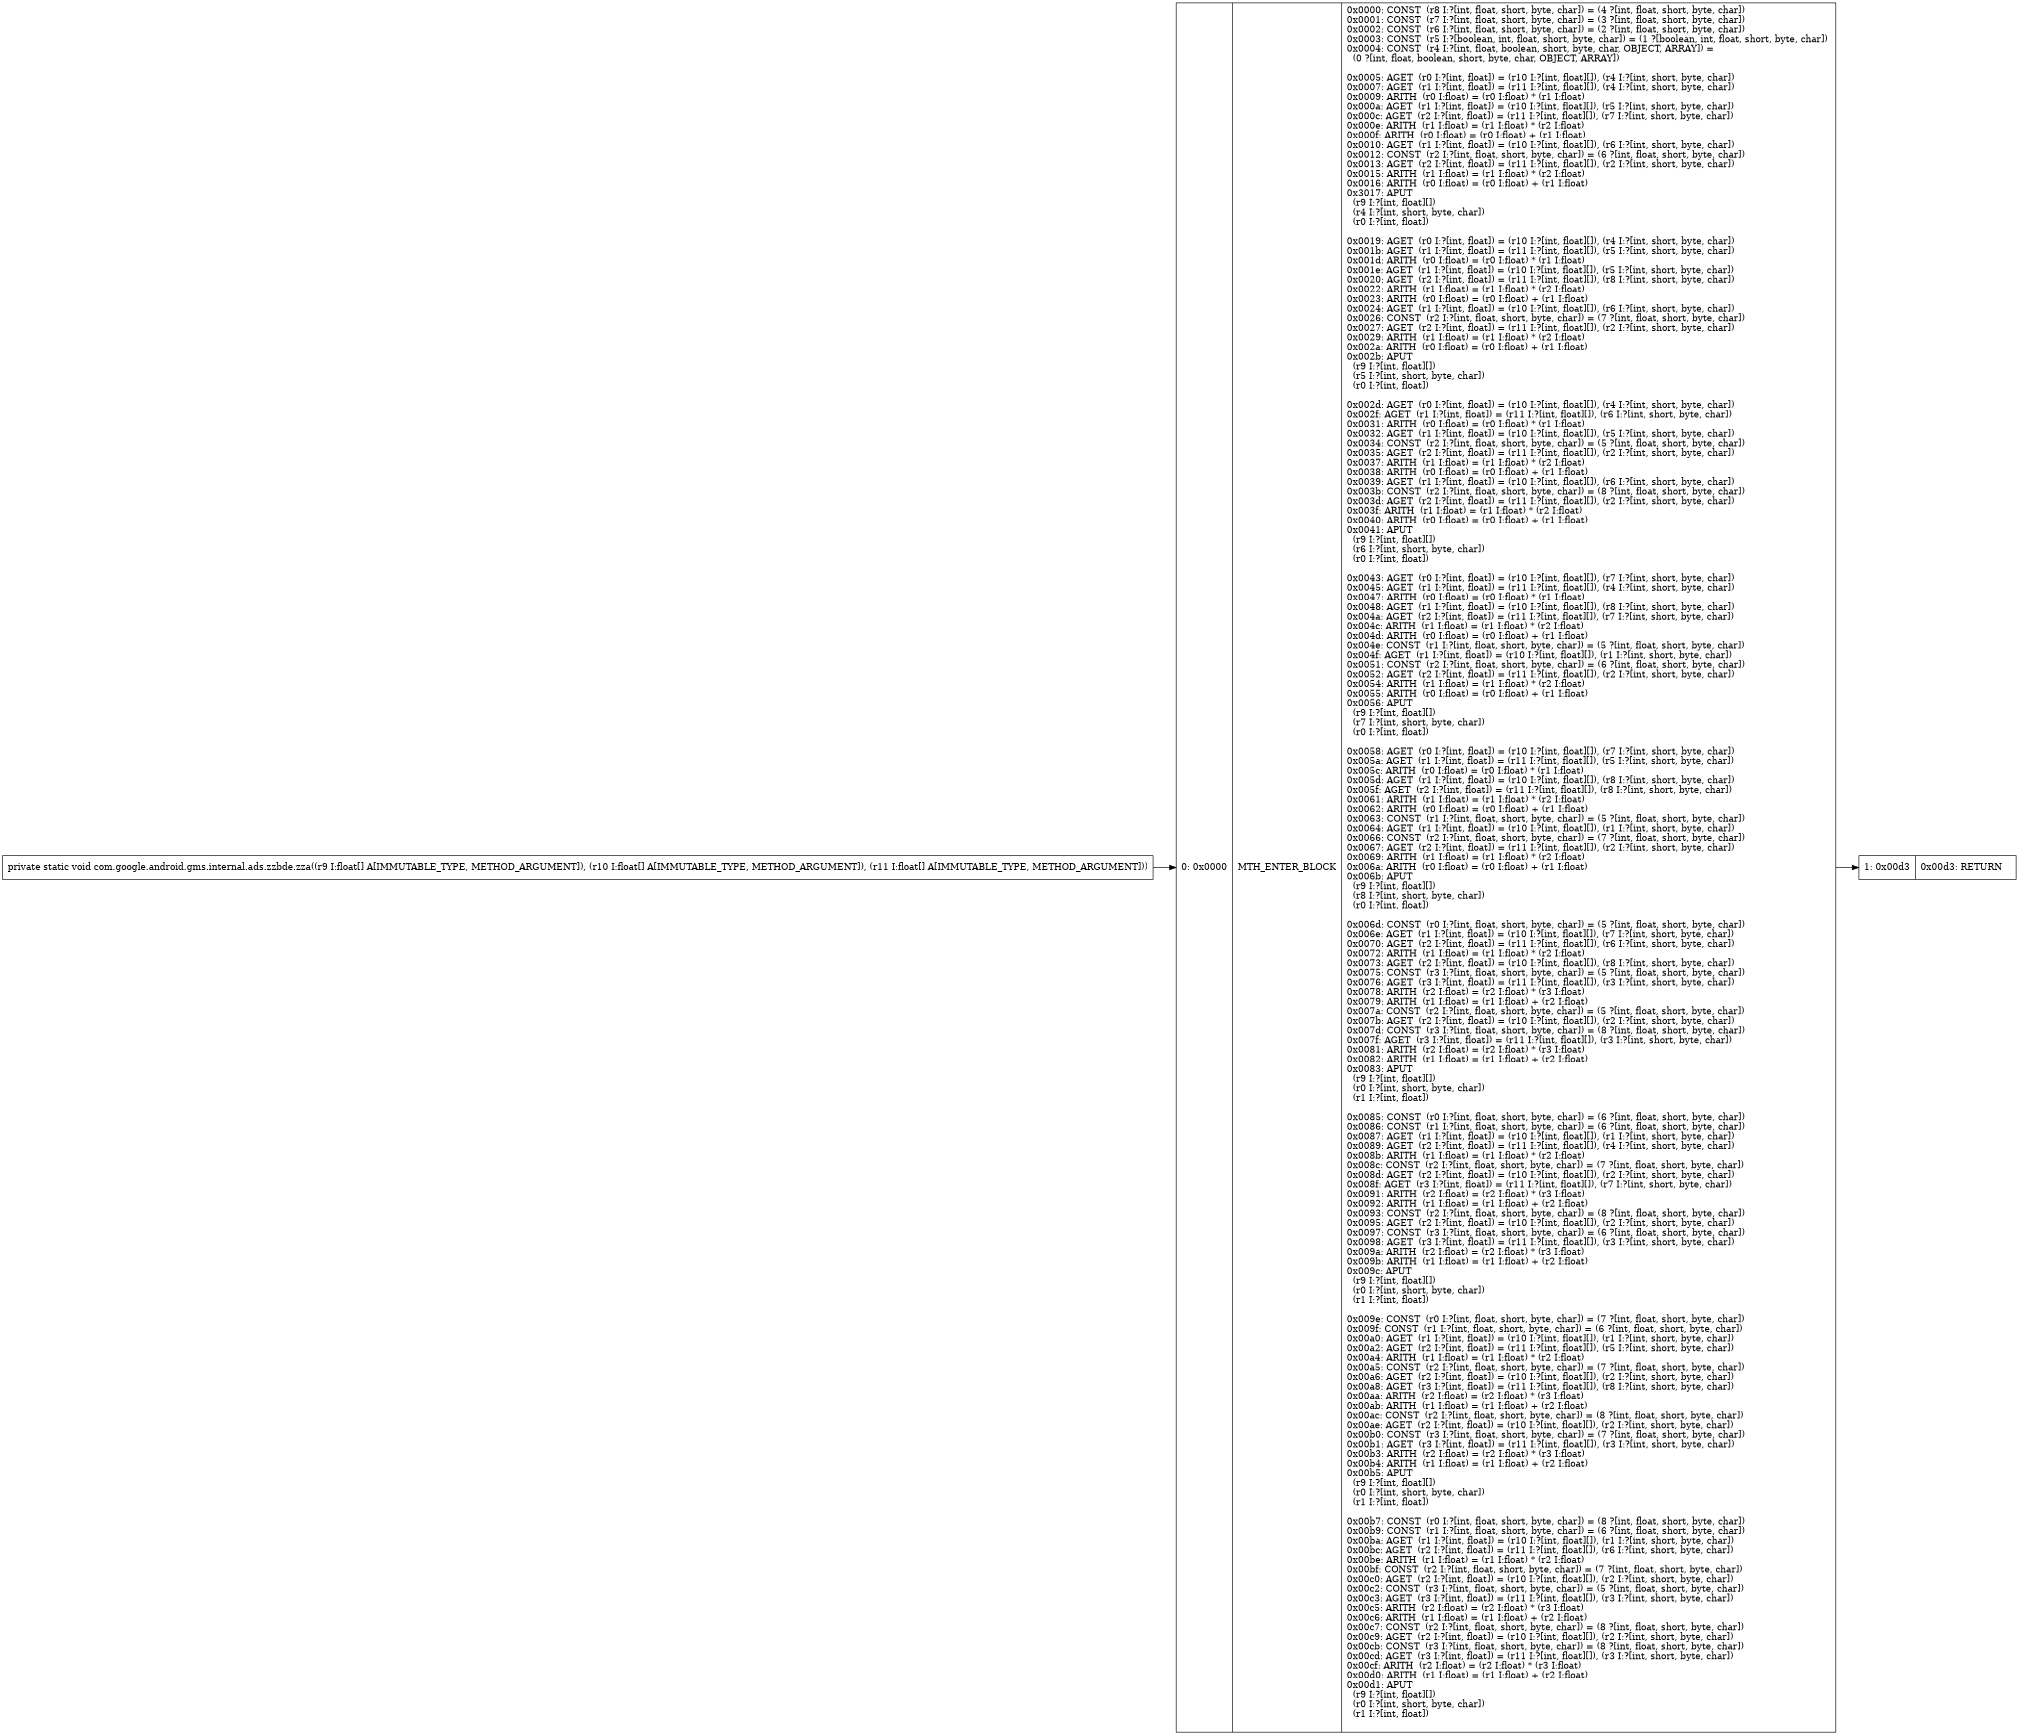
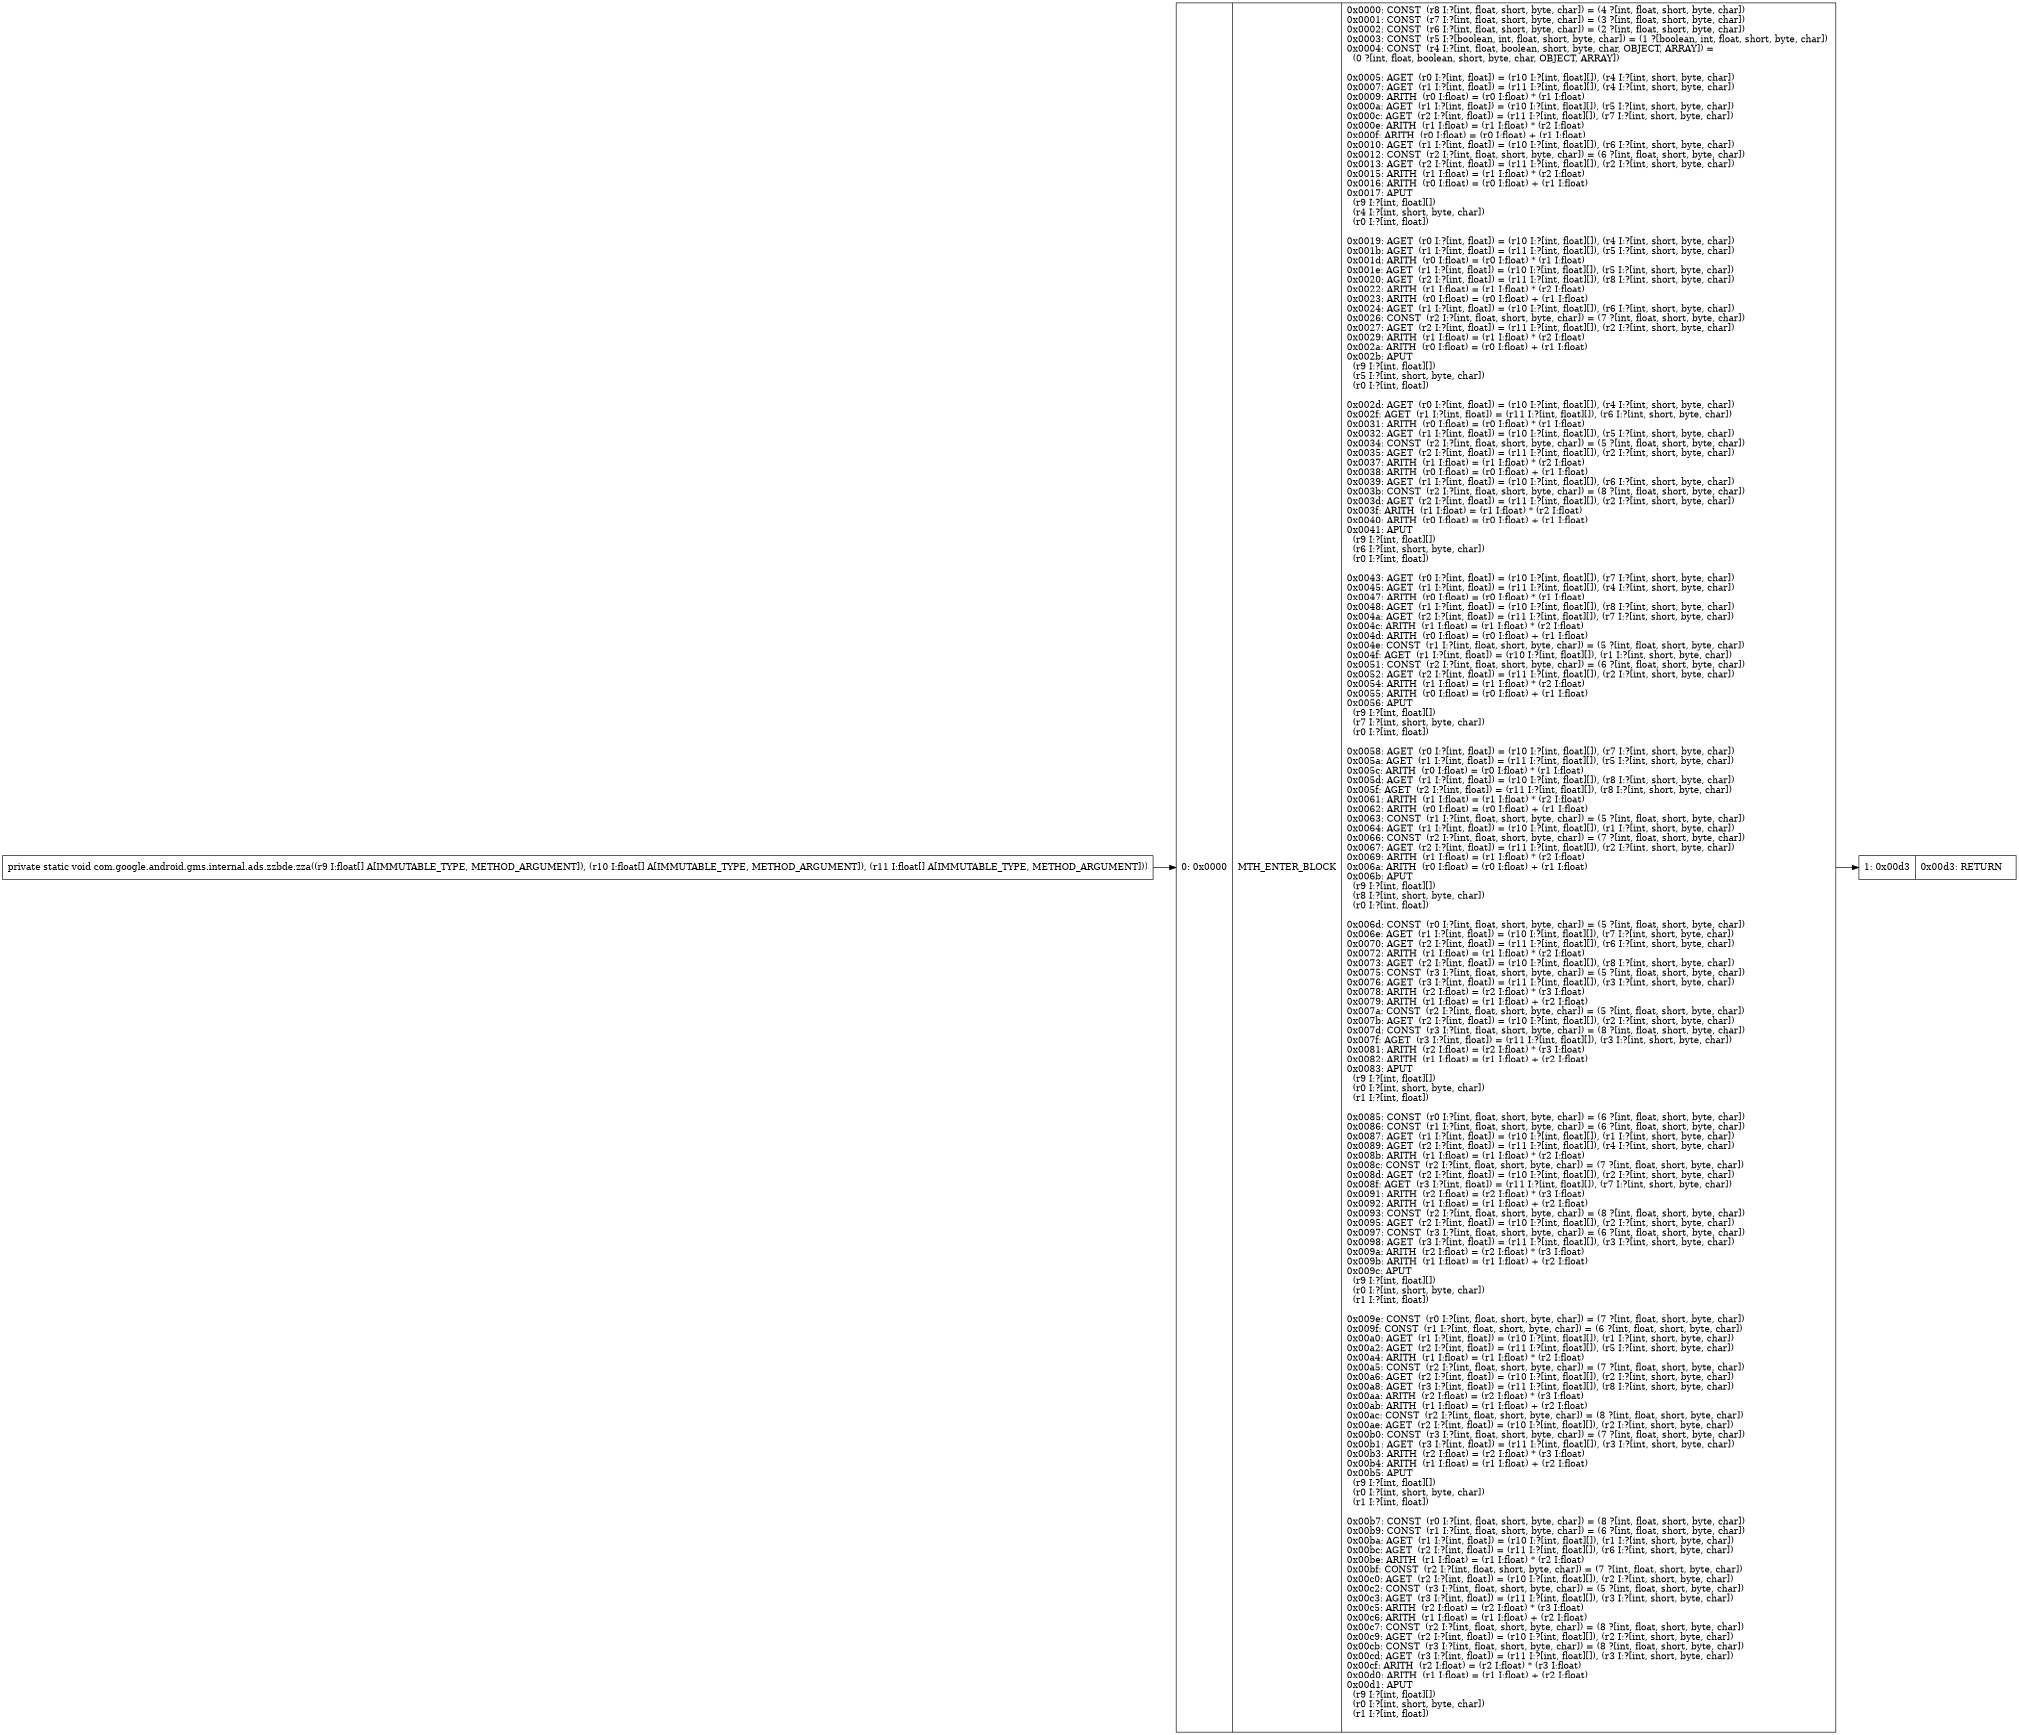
(1383, 193) -> (1383, 193)
